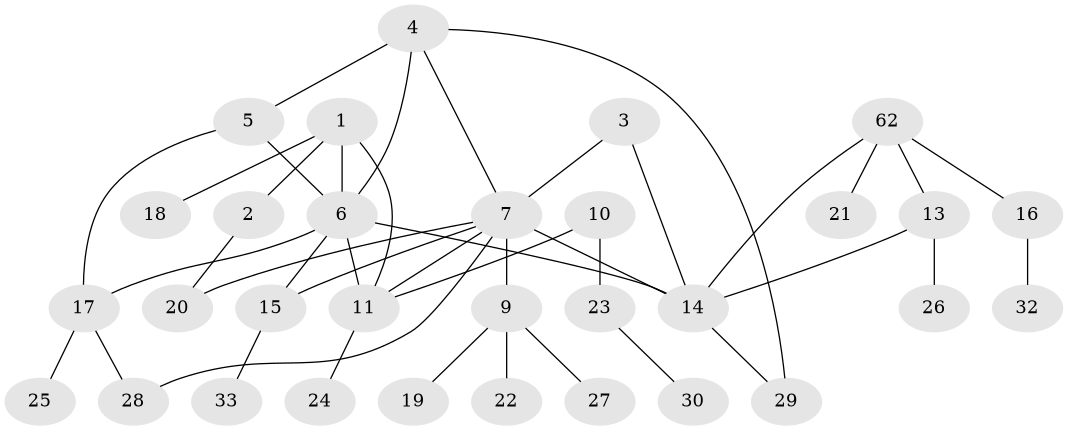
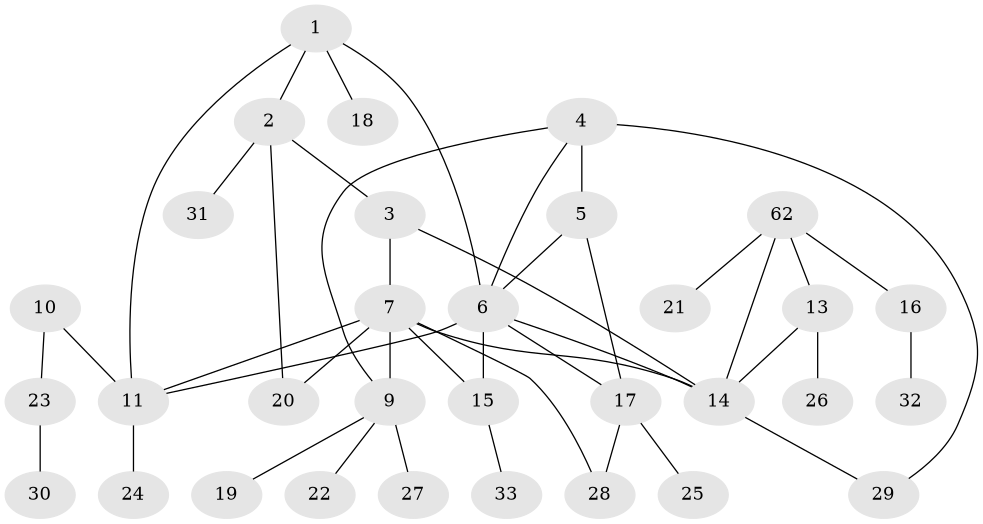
(460, 122) -> (341, 196)
none -> (330, 168)
none -> (198, 215)
